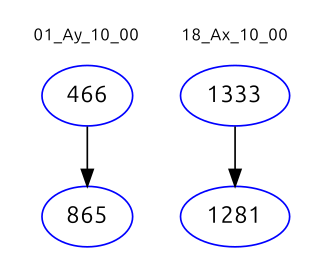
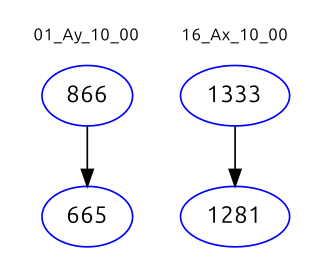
(235, 36) -> (235, 36)
(87, 96) -> (87, 96)
(87, 217) -> (87, 217)
